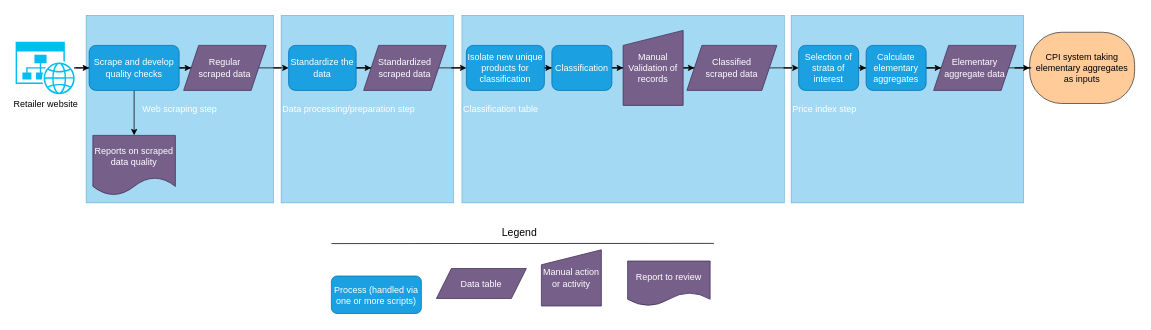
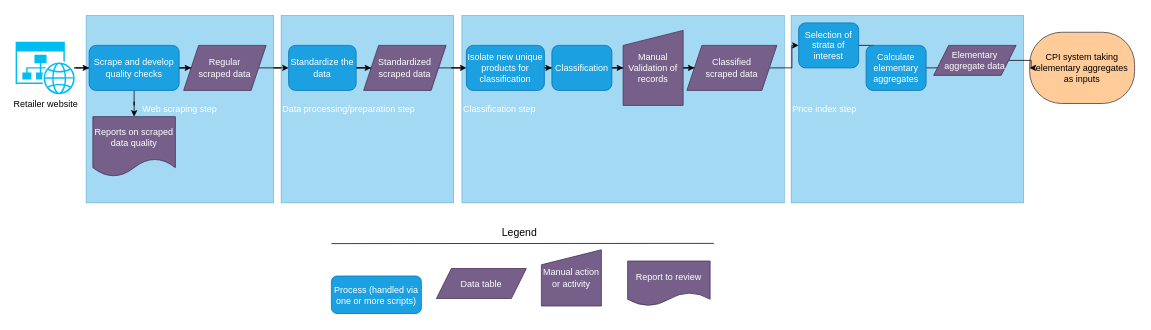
(828, 68) -> (828, 45)
(975, 68) -> (975, 60)
(507, 109) -> (505, 109)
(134, 165) -> (134, 147)
